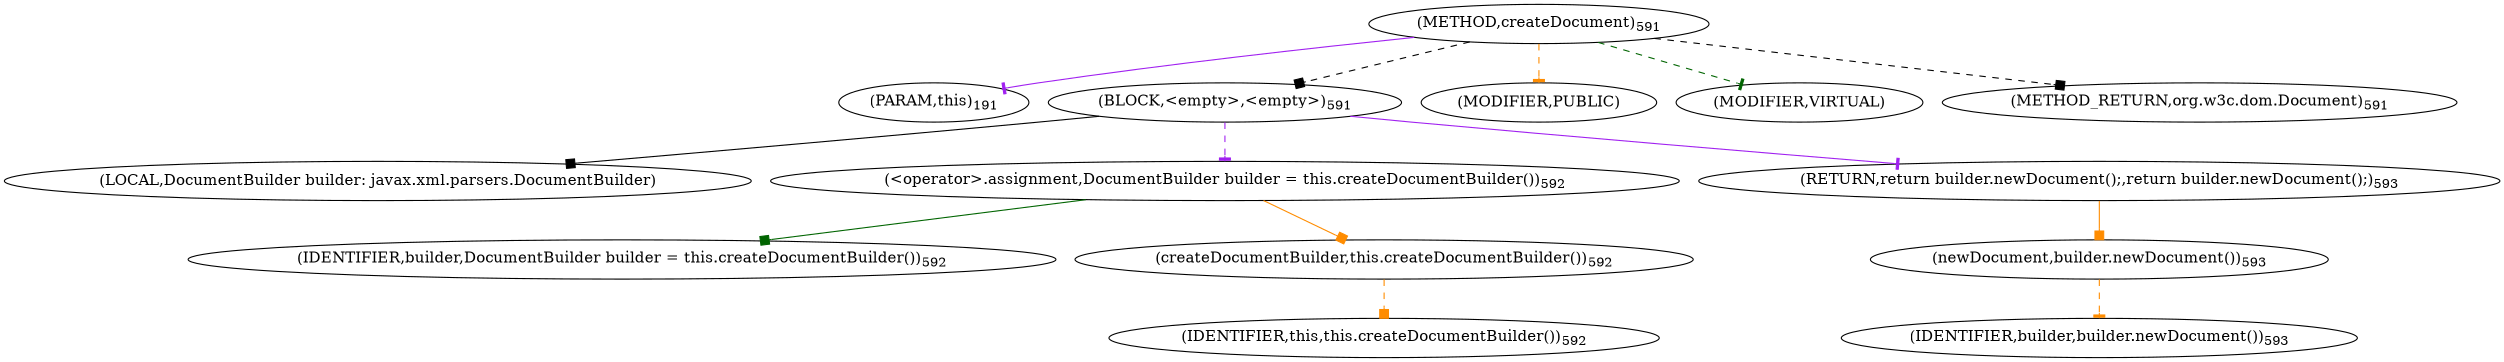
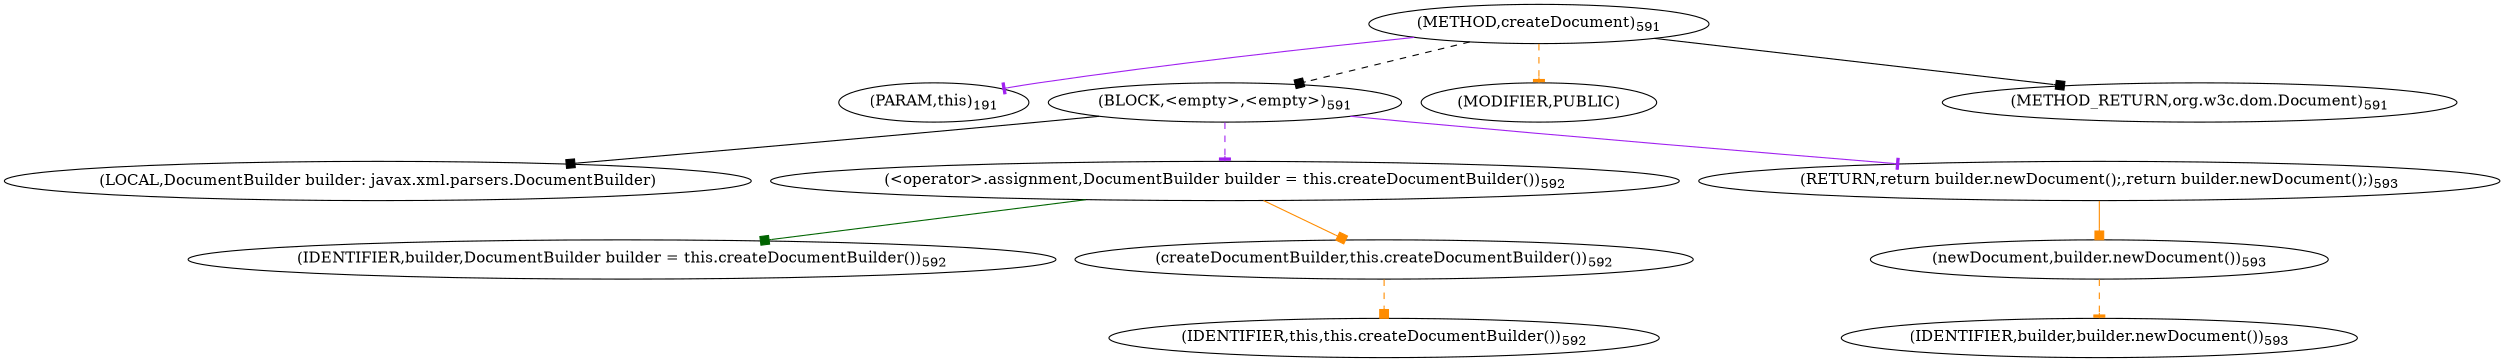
(1854, 61) -> (1854, 61)
(1800, 102) -> none
